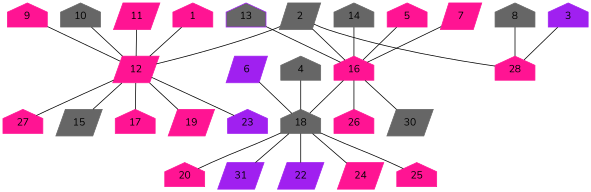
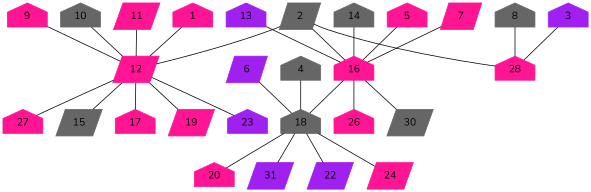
(246, 16) -> (246, 16)
(417, 176) -> none
